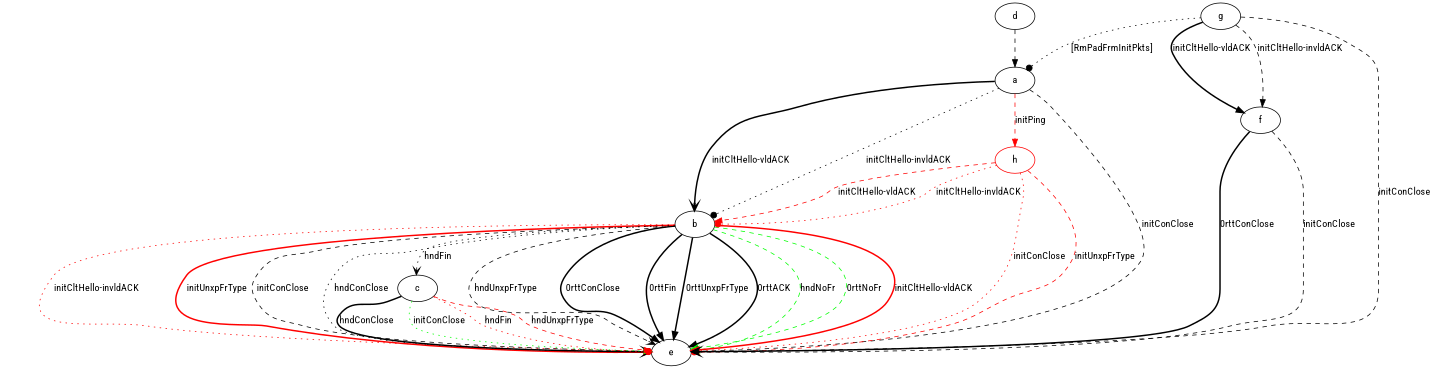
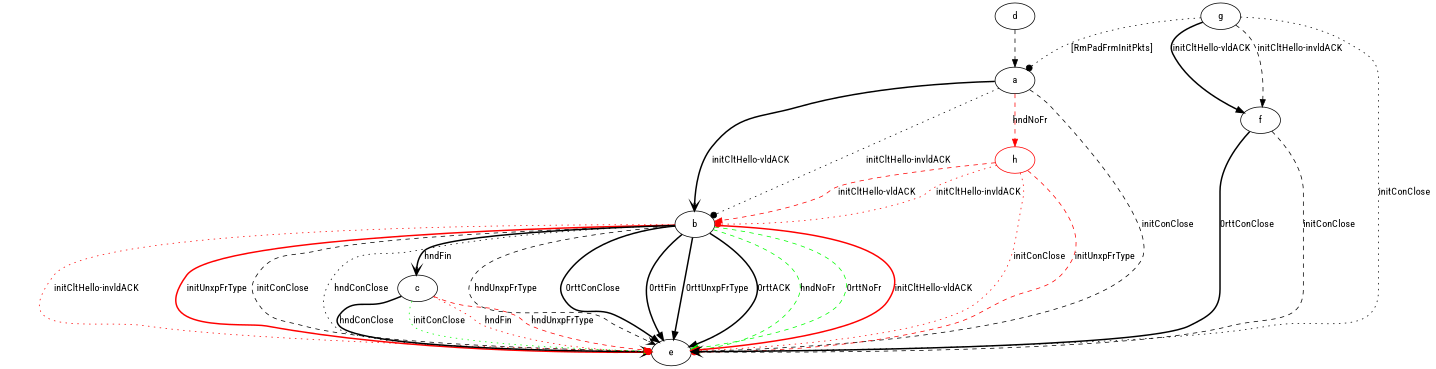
(1032, 120) -> (1032, 120)
(539, 232) -> (539, 232)
(1235, 331) -> (1235, 331)
